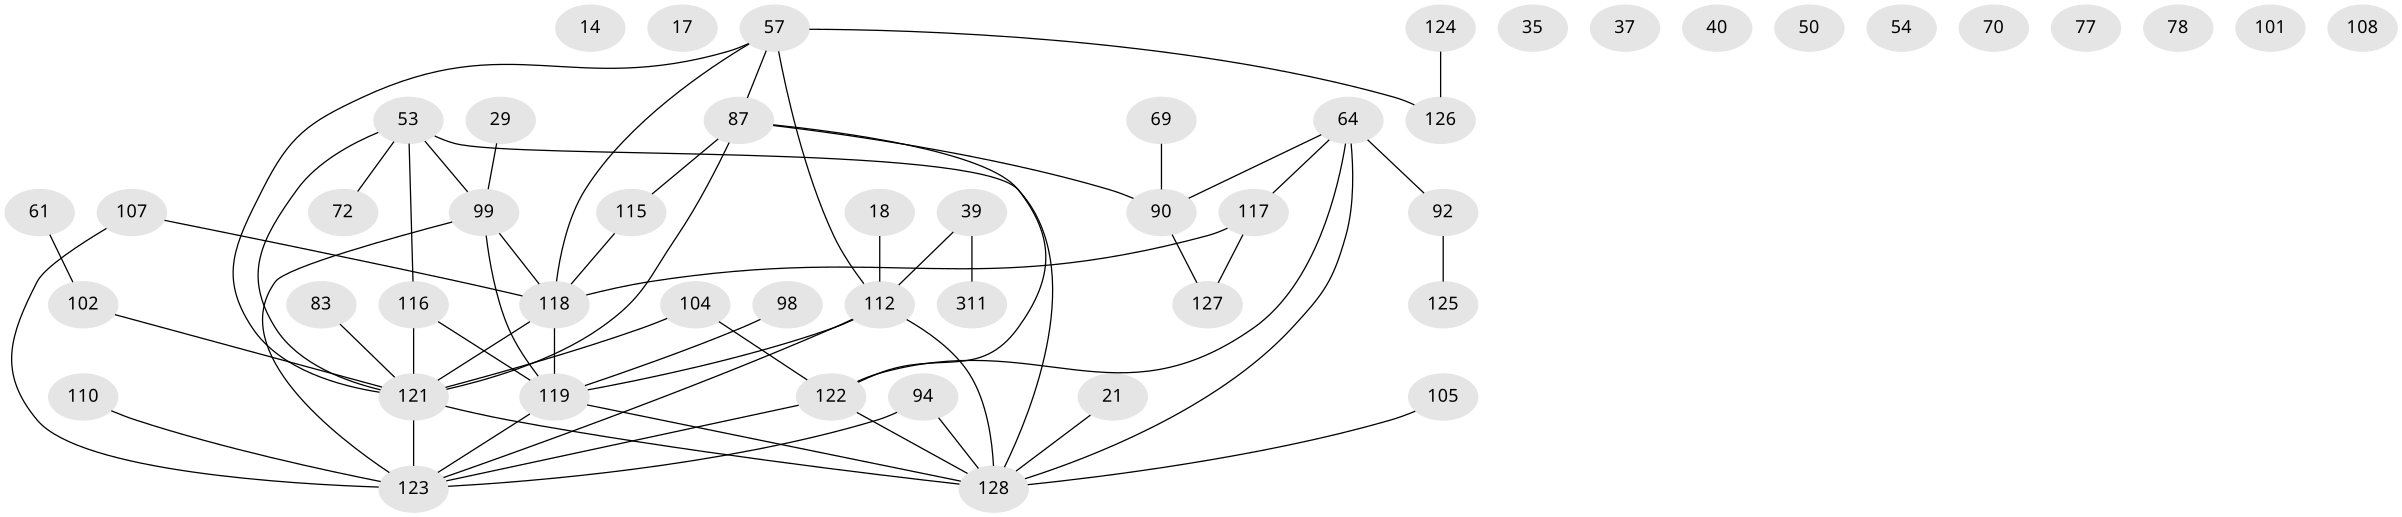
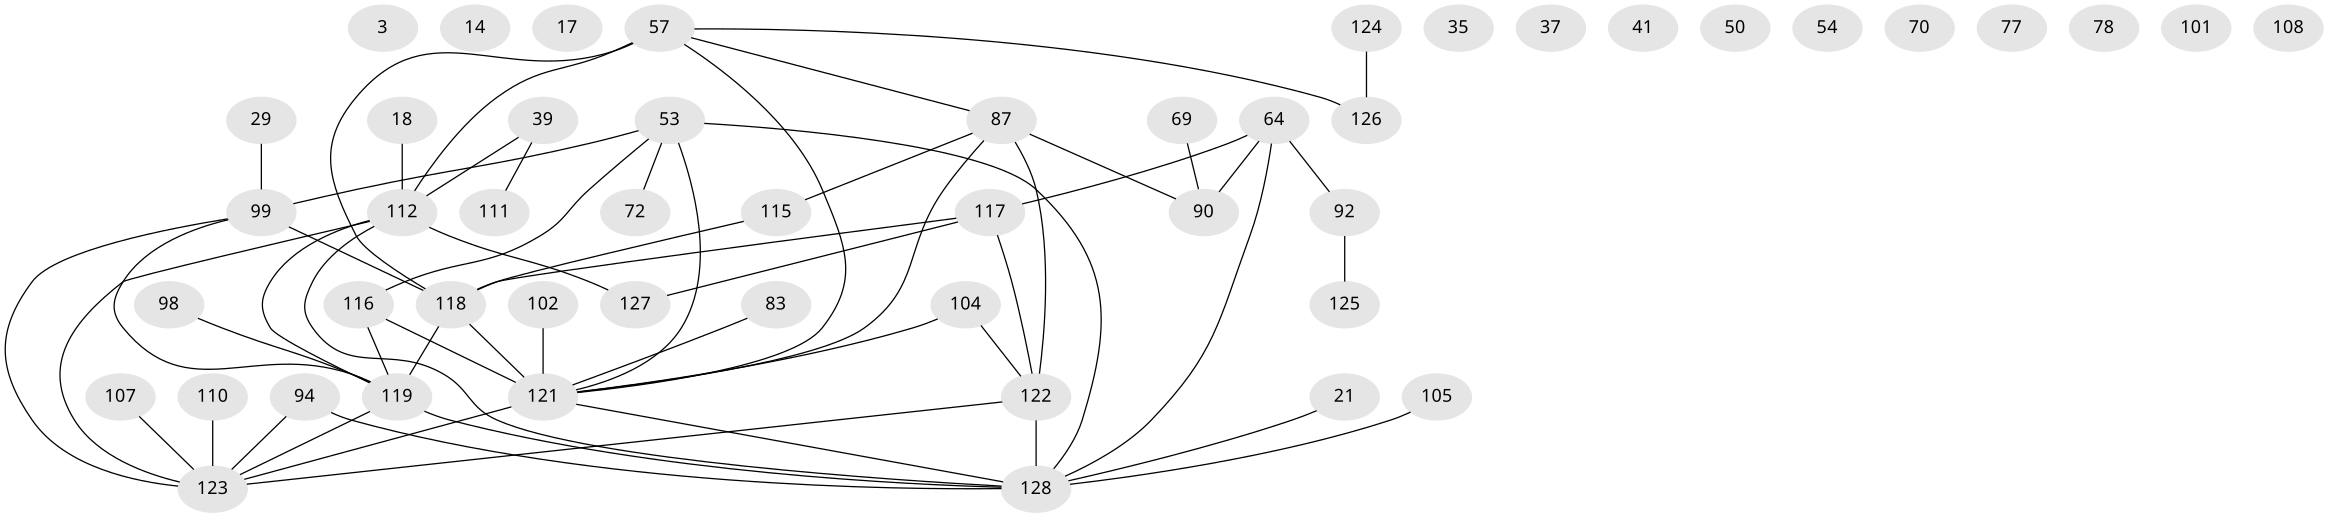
none -> (383, 28)
(1717, 28) -> (1643, 28)
(40, 213) -> none
(353, 259) -> none
(1185, 259) -> (519, 259)
(972, 305) -> (494, 213)
(1164, 368) -> (1017, 304)
